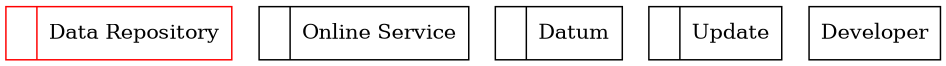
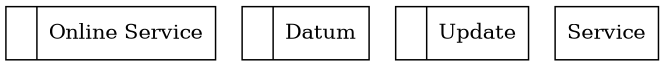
(119, 33) -> none
(875, 33) -> (607, 33)
